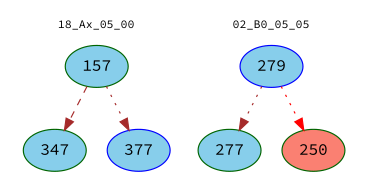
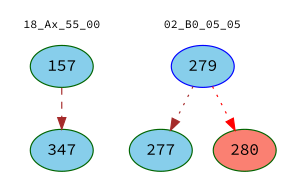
(97, 25) -> (62, 25)
(139, 150) -> none
(313, 150) -> (245, 150)
